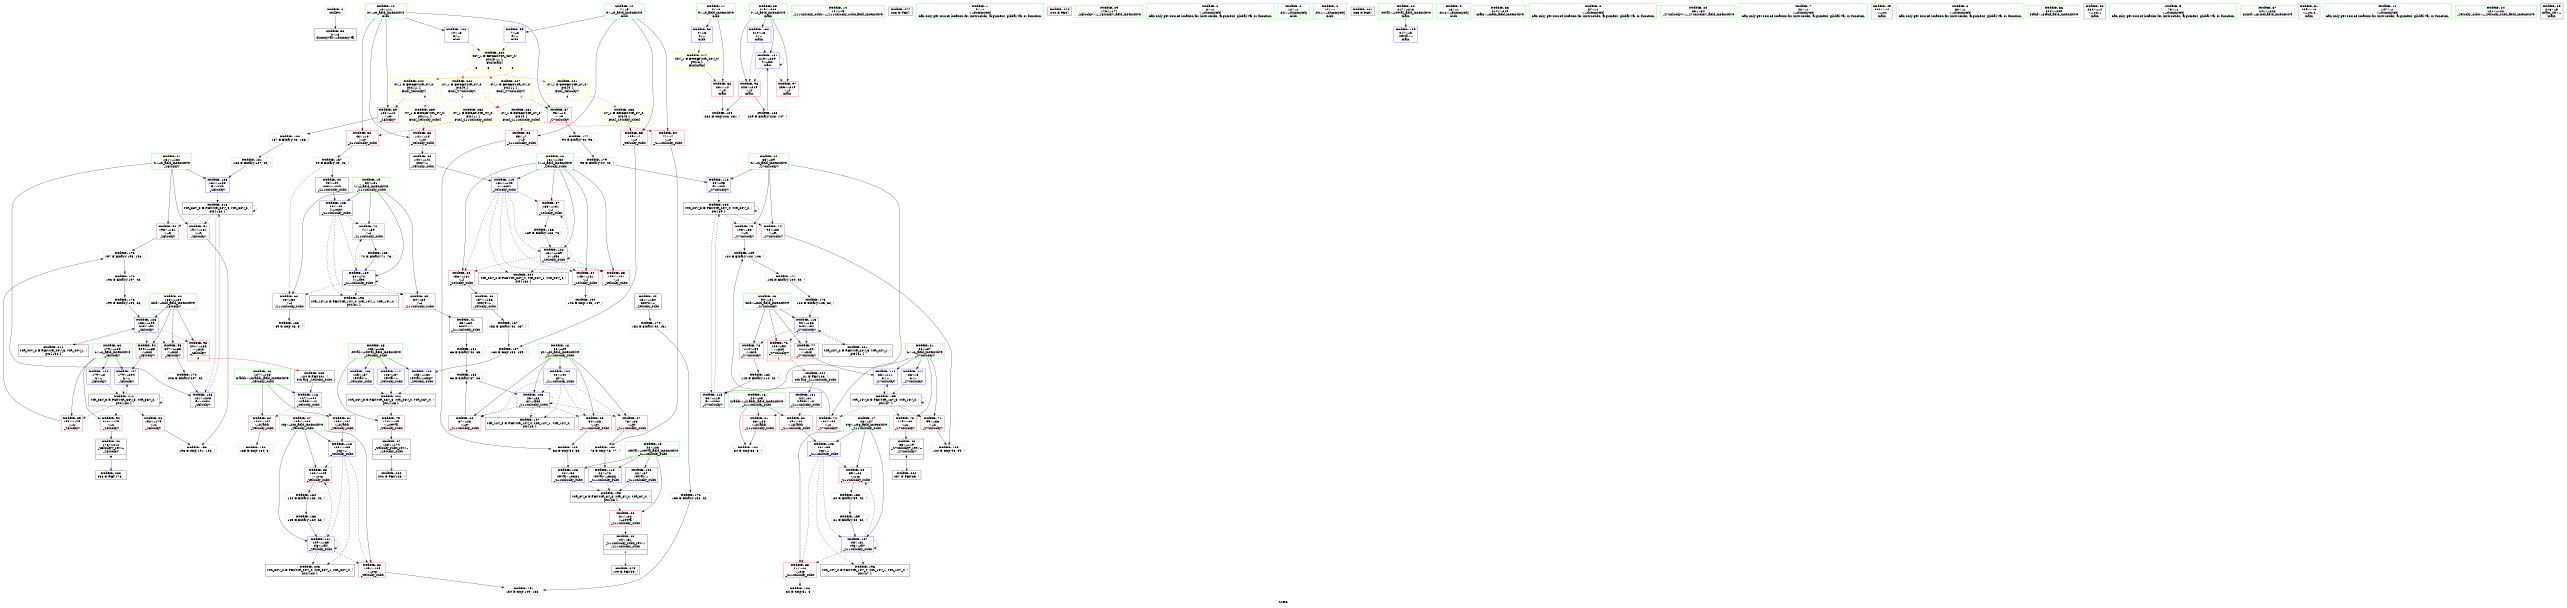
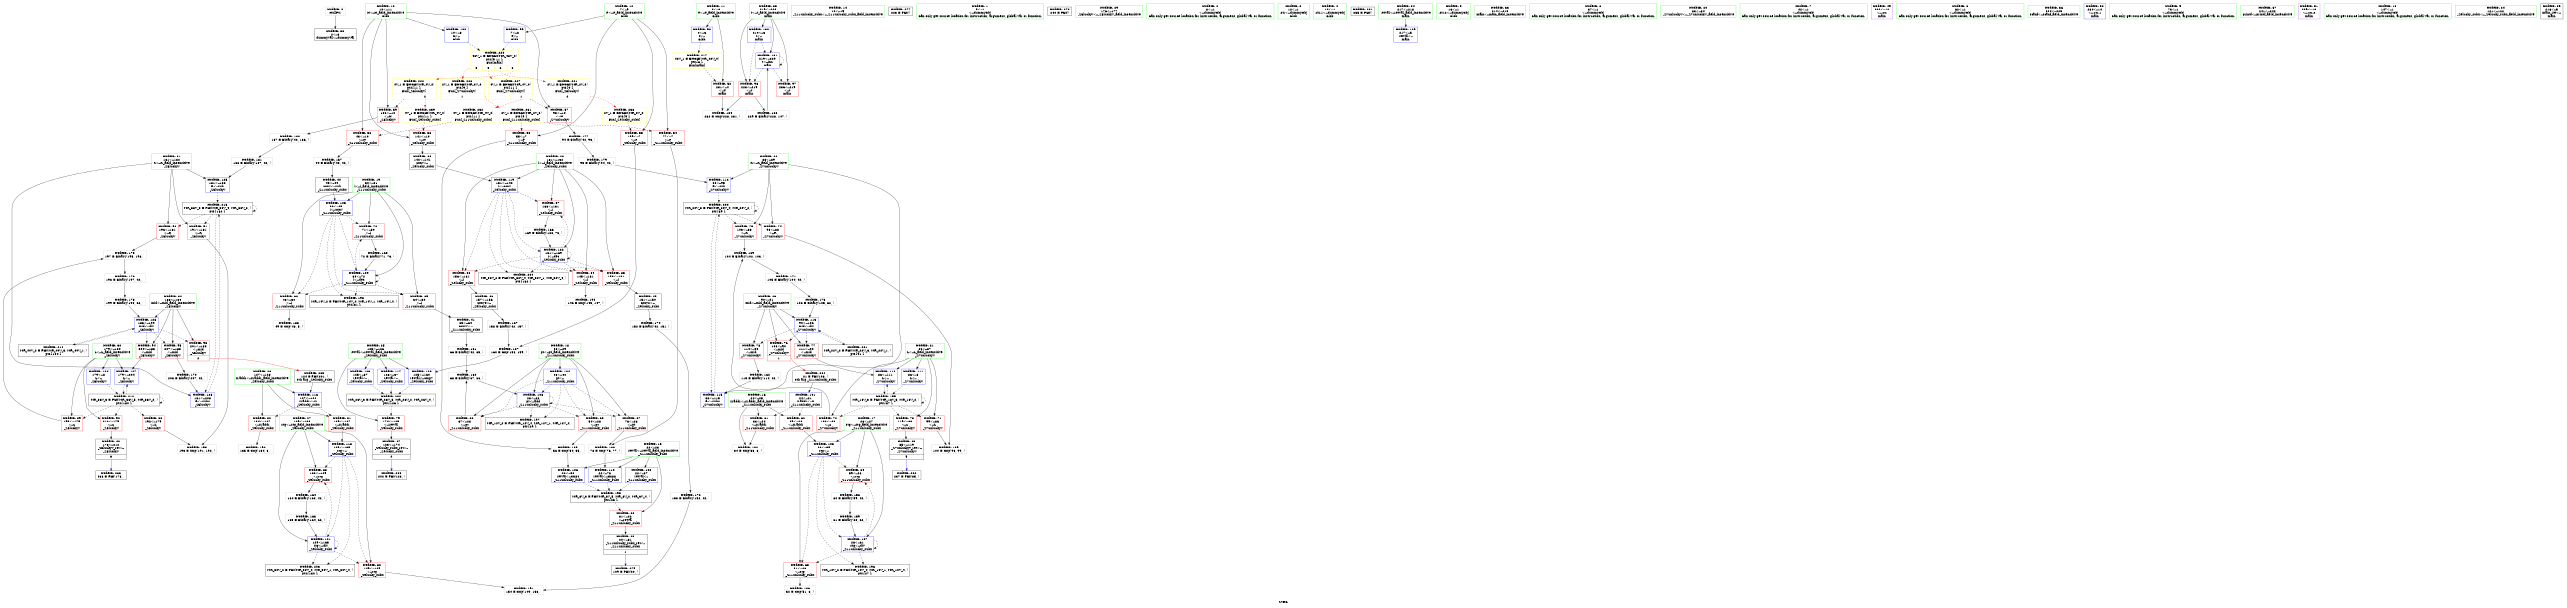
(290, 221) -> (318, 255)
none -> (631, 289)
